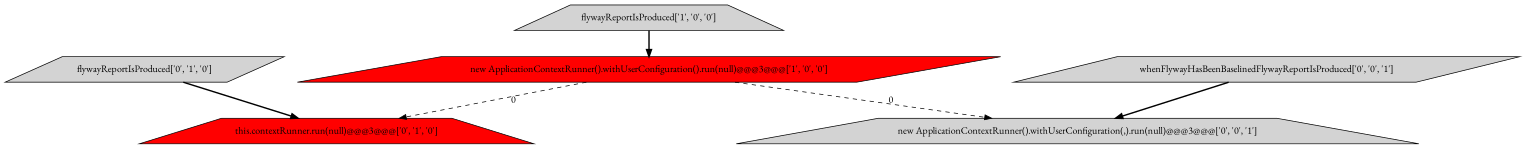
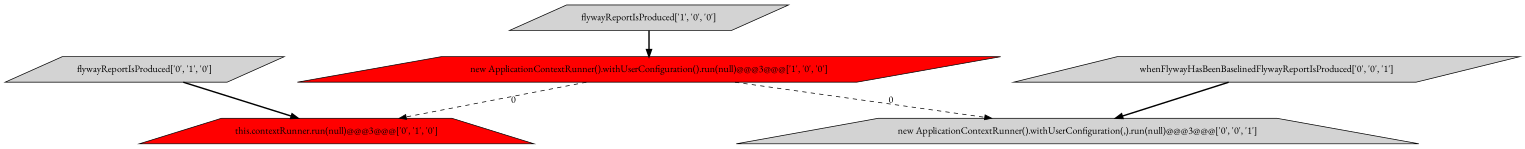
(649, 18) -> (649, 18)
